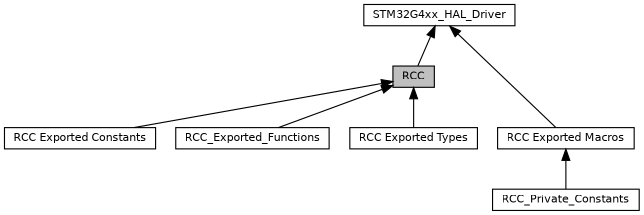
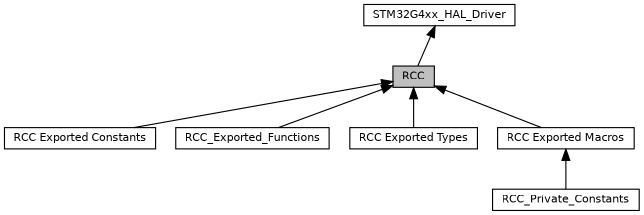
(507, 81) -> (493, 109)
